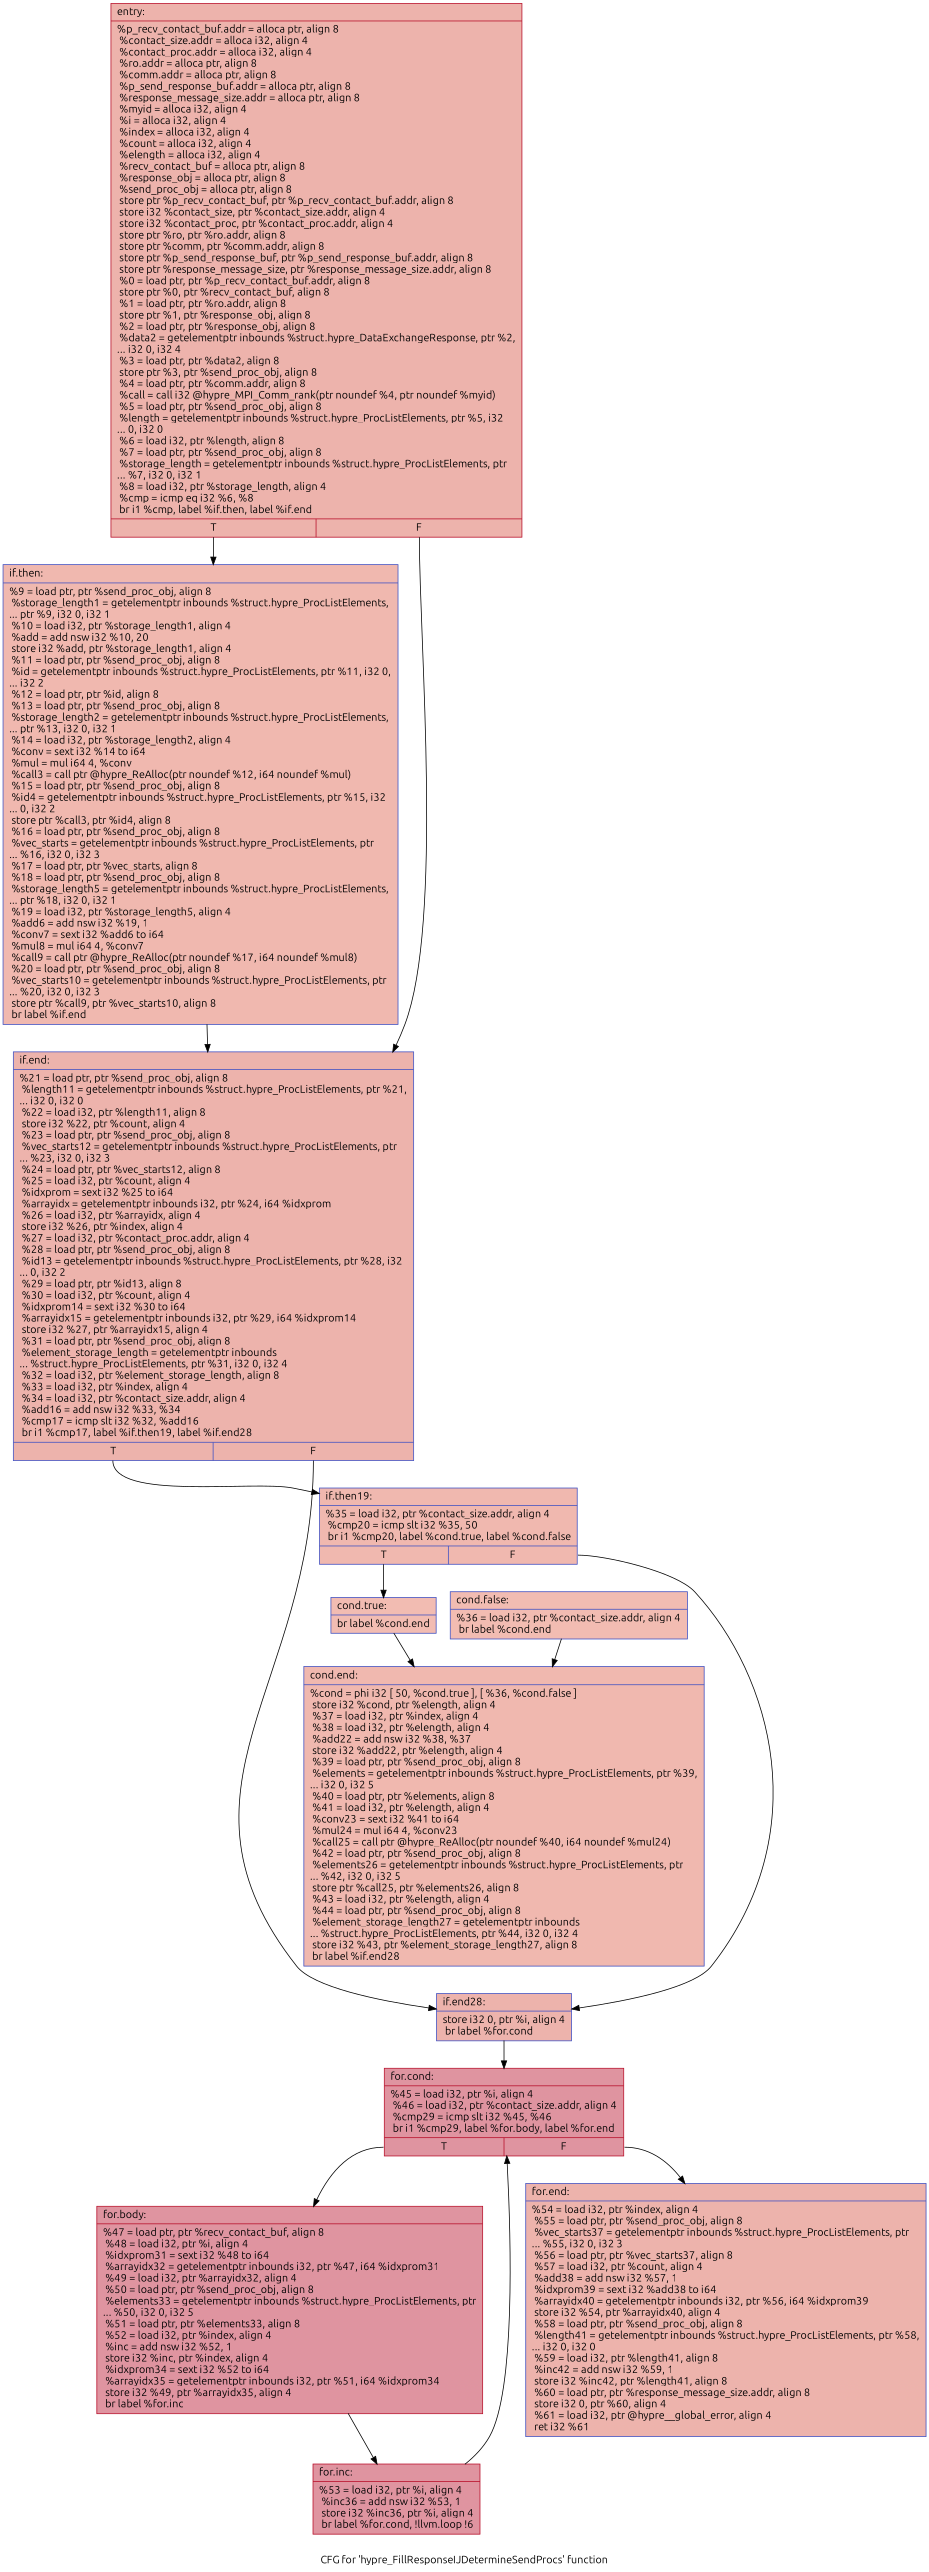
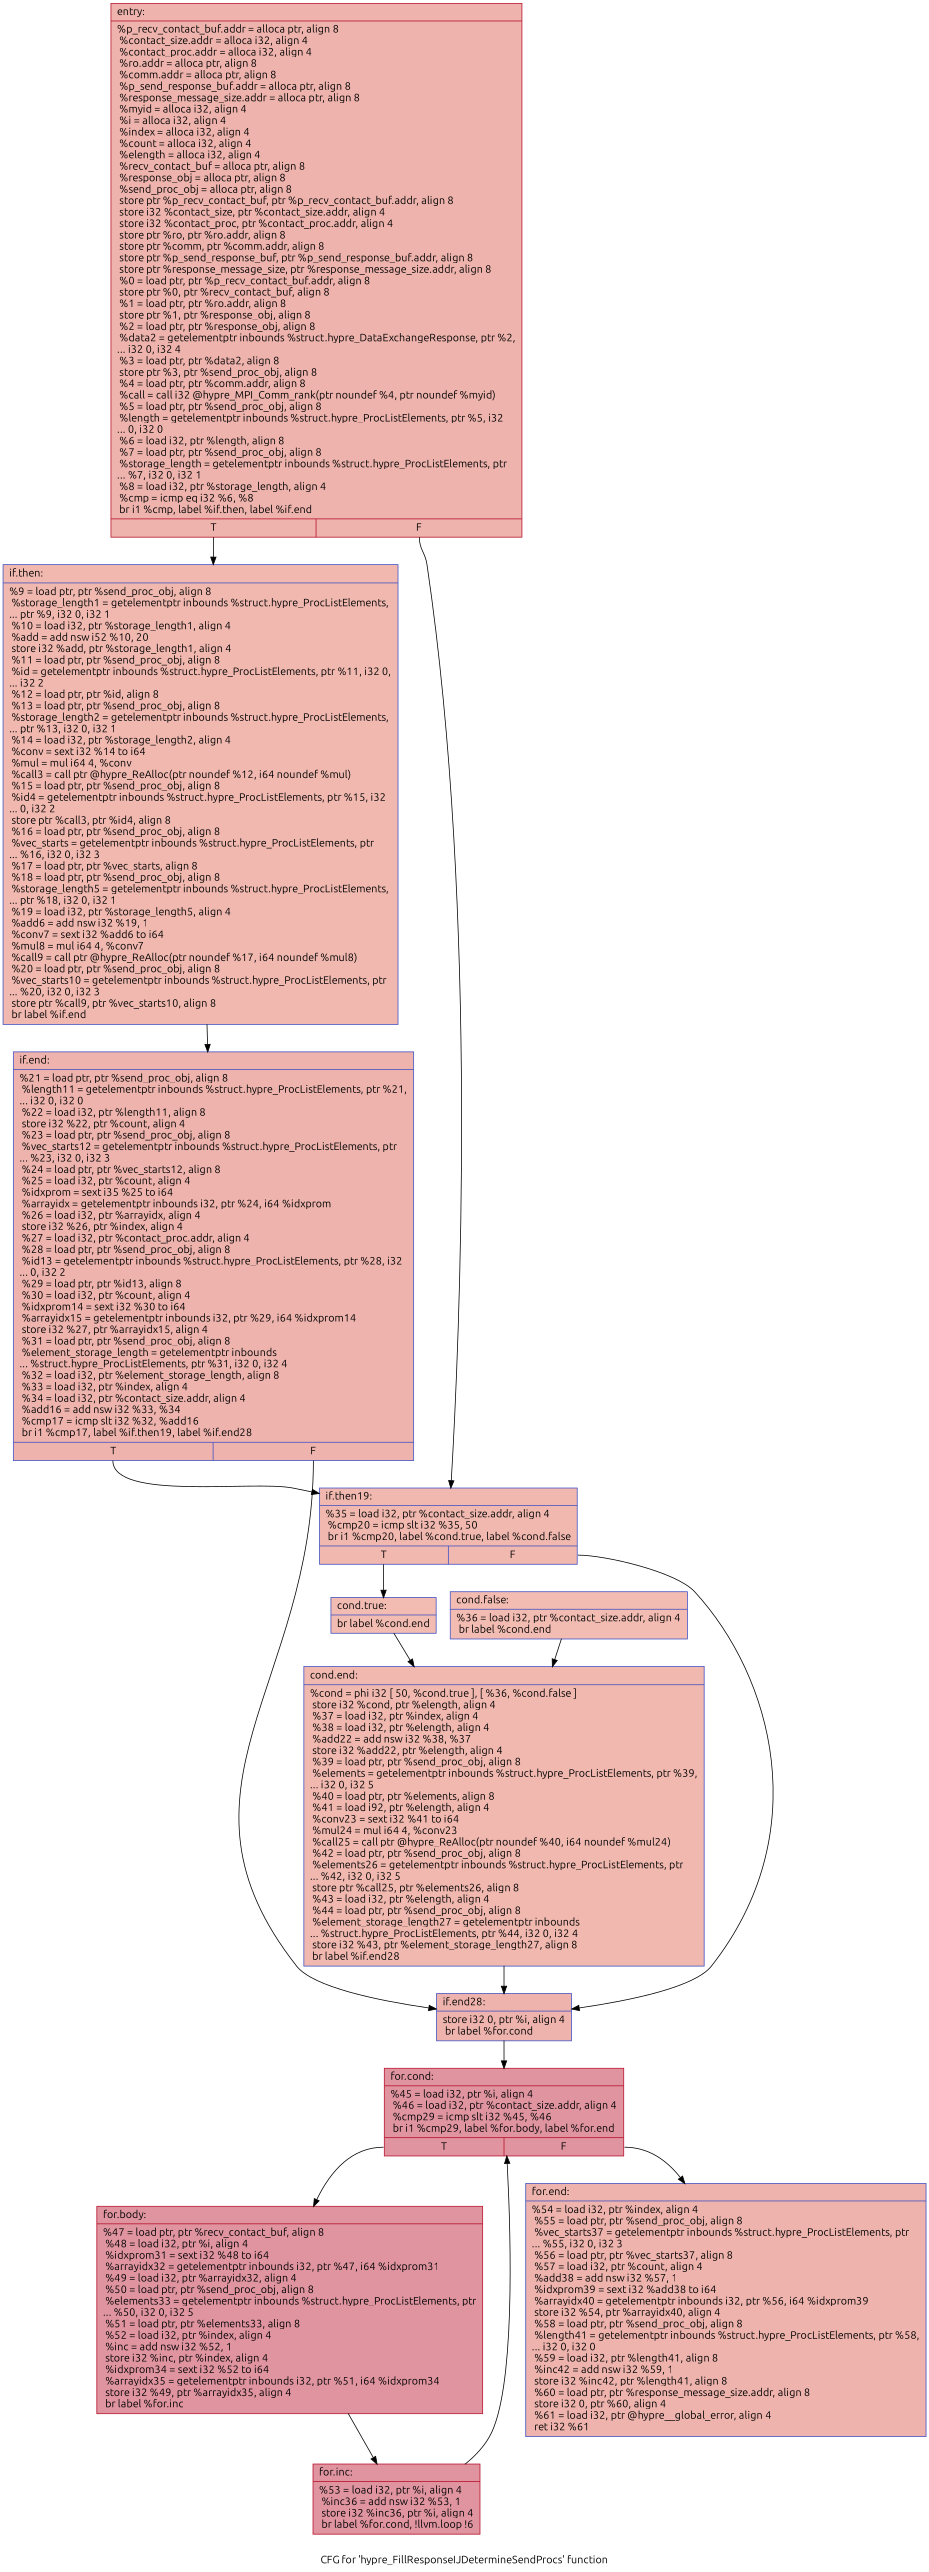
(79, 637) -> (79, 637)
(426, 793) -> (460, 1008)
(96, 1193) -> (96, 1193)
(400, 1808) -> (400, 1808)
none -> (504, 1976)
